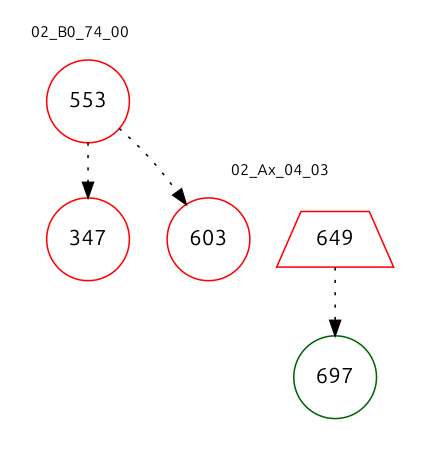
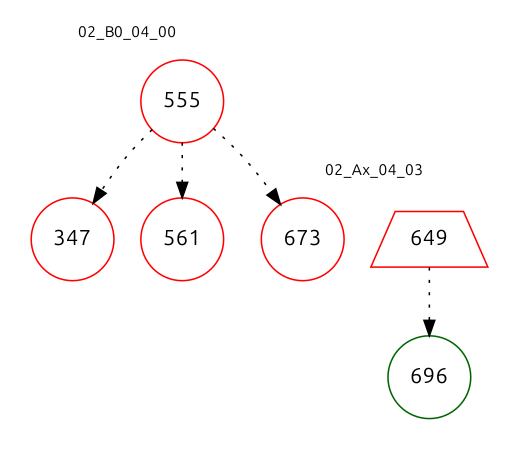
(80, 33) -> (127, 33)
(88, 101) -> (182, 101)
none -> (182, 239)
(208, 239) -> (303, 239)
(335, 377) -> (429, 377)
